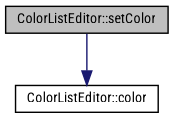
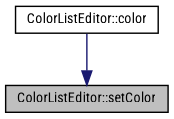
(87, 52) -> (87, 52)
